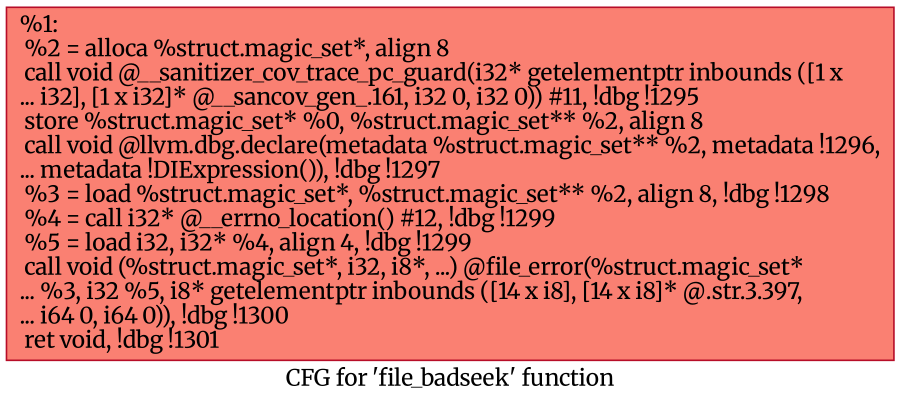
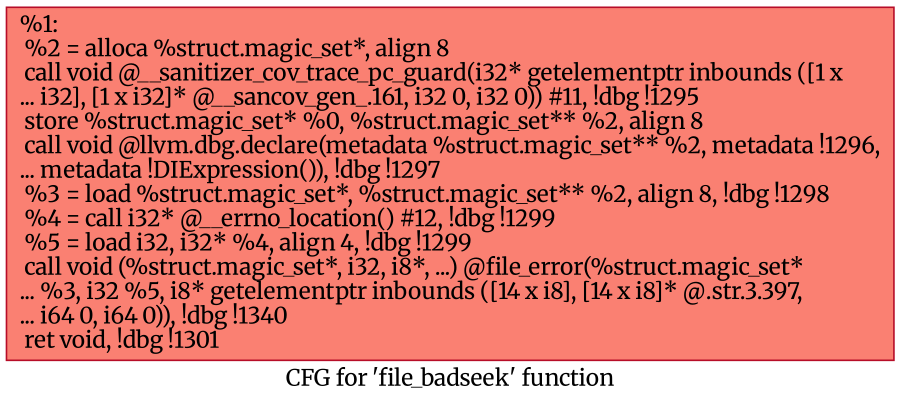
(155, 317) -> (154, 317)
